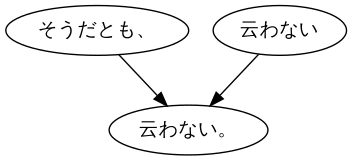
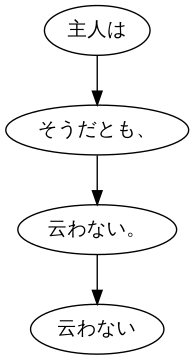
none -> (97, 30)
(239, 75) -> (97, 273)
